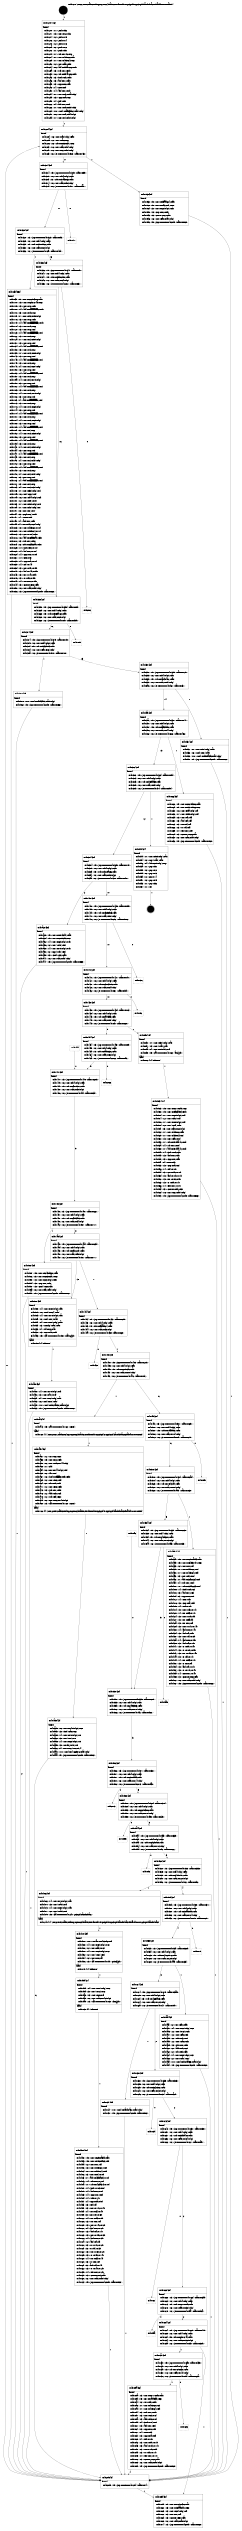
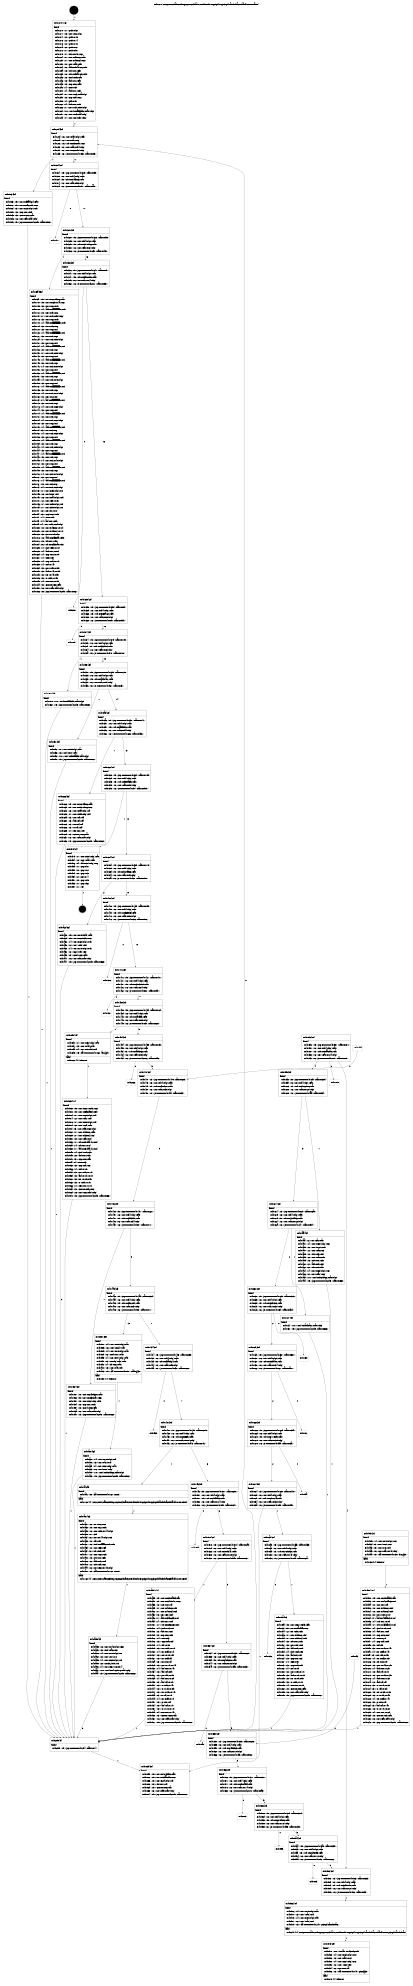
(182, 1889) -> (346, 1464)
(99, 1975) -> none
